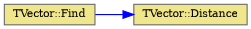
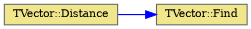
(109, 15) -> (132, 15)
